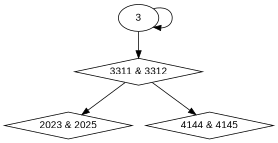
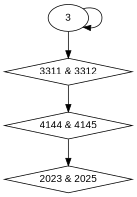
(107, 96) -> (68, 149)
